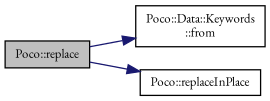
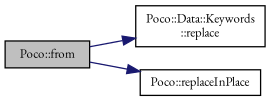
(200, 26) -> (200, 26)
(47, 54) -> (47, 54)
